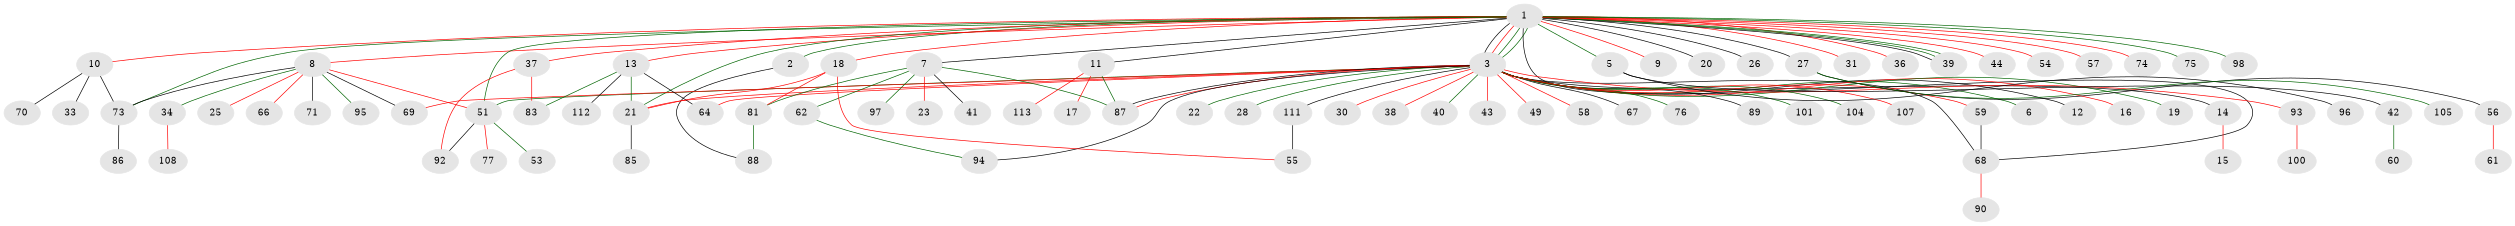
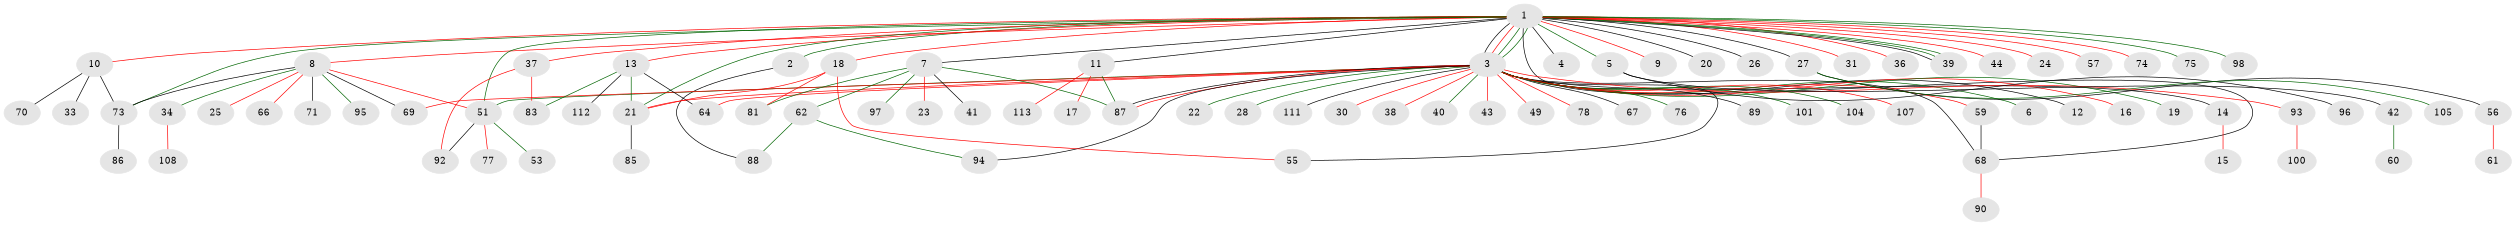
none -> (1562, 65)
(2046, 65) -> (2046, 65)
(1584, 113) -> (1584, 113)
(754, 137) -> (778, 137)
(1293, 137) -> (1634, 144)
